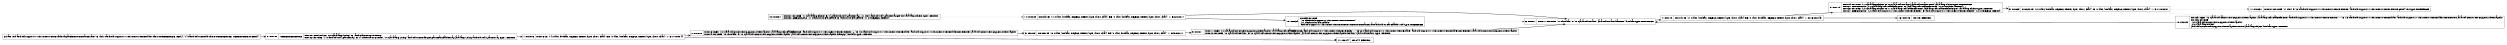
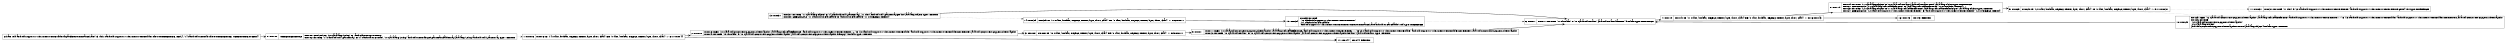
(1376, 12) -> (1253, 9)
(519, 37) -> (519, 37)
